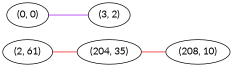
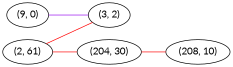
(28, 15) -> (28, 15)
none -> (69, 33)
(109, 52) -> (109, 52)
